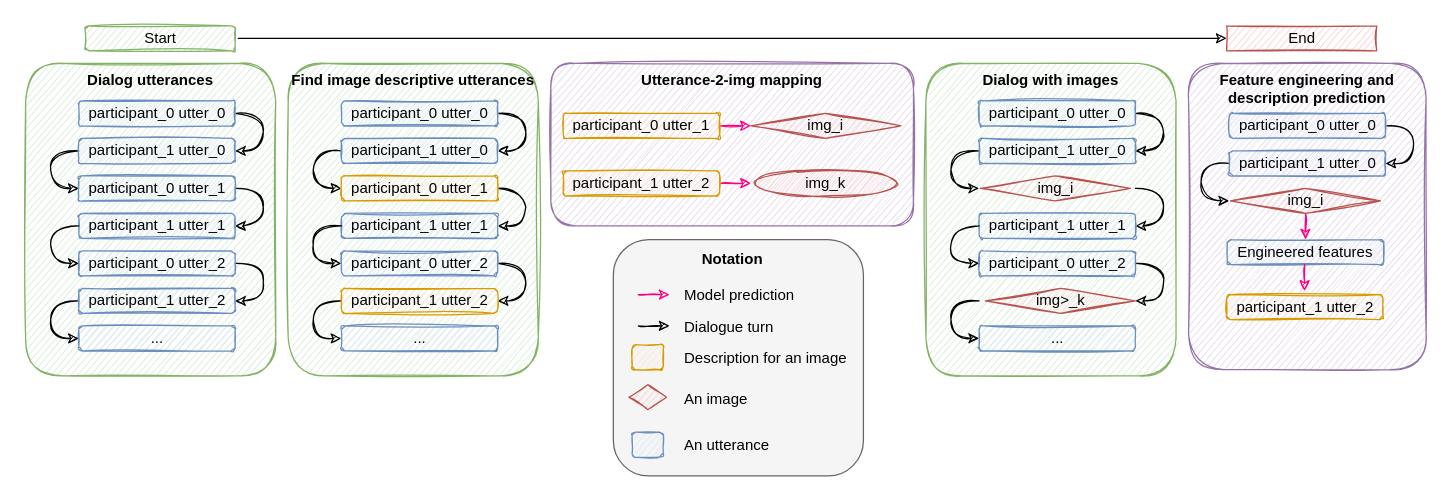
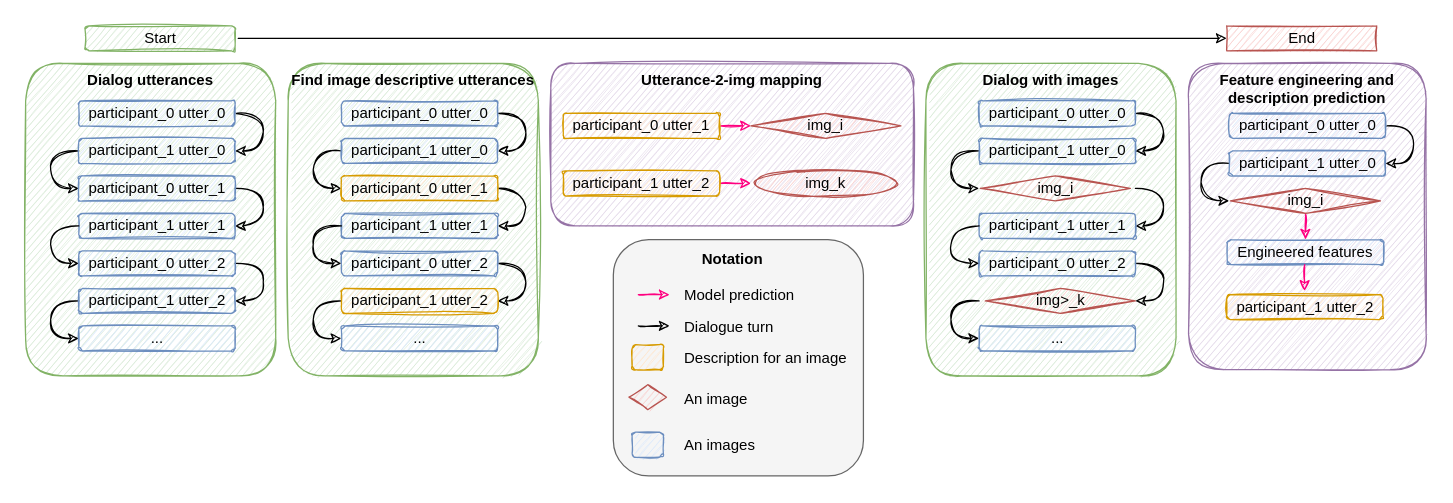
(753, 444) -> (732, 444)
